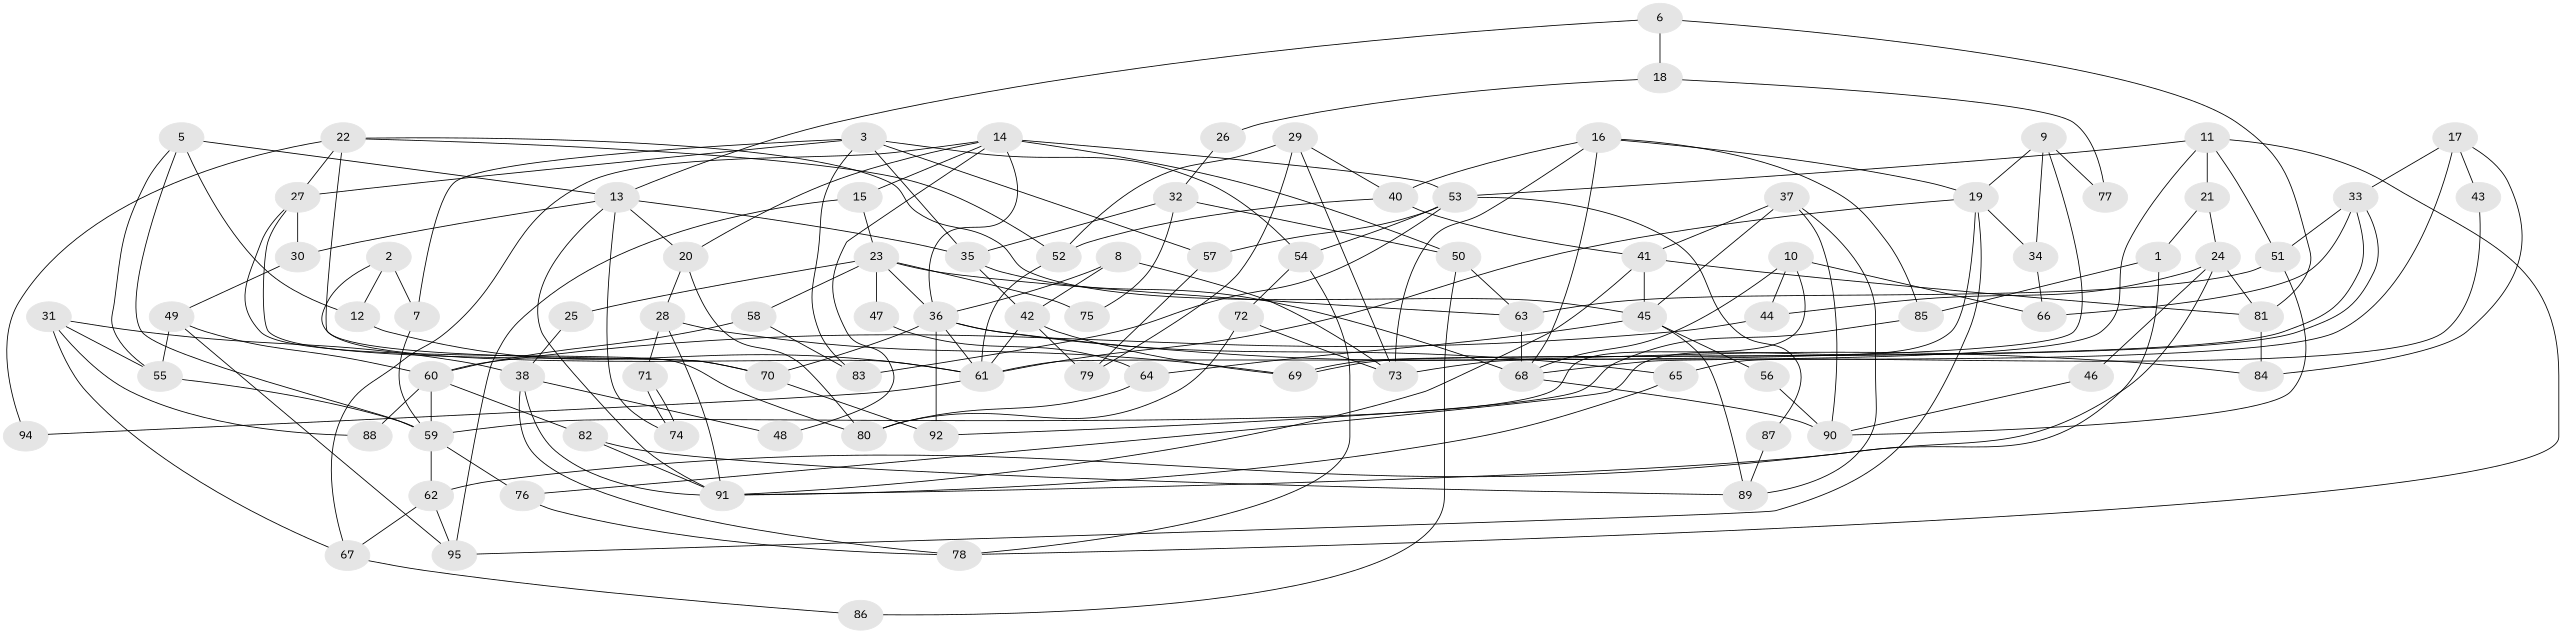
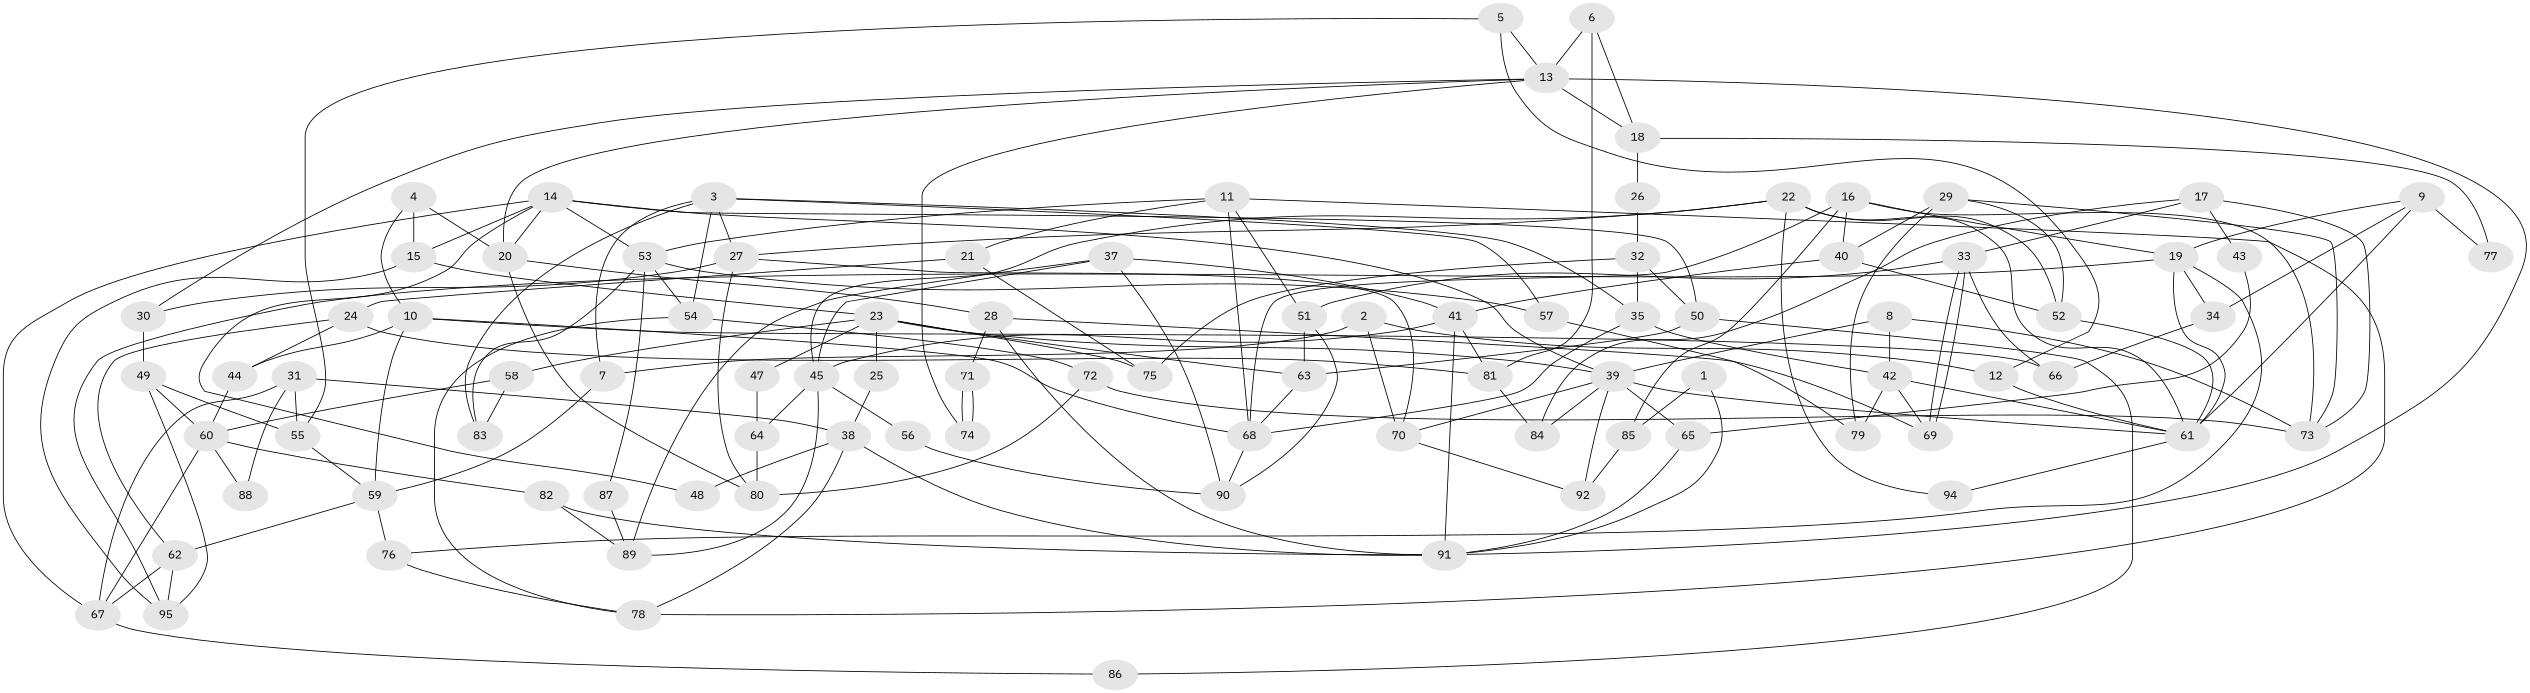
none -> (414, 197)
(793, 223) -> (1586, 104)
(2183, 227) -> (1055, 314)
(936, 317) -> (1613, 376)
(187, 355) -> none
(2091, 376) -> none
(431, 406) -> (154, 522)
